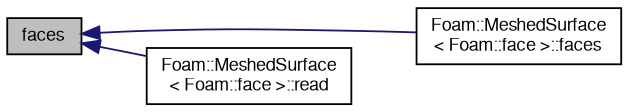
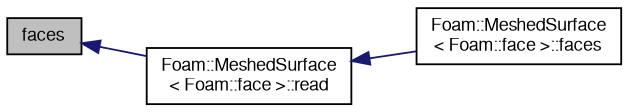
(258, 29) -> (393, 55)
